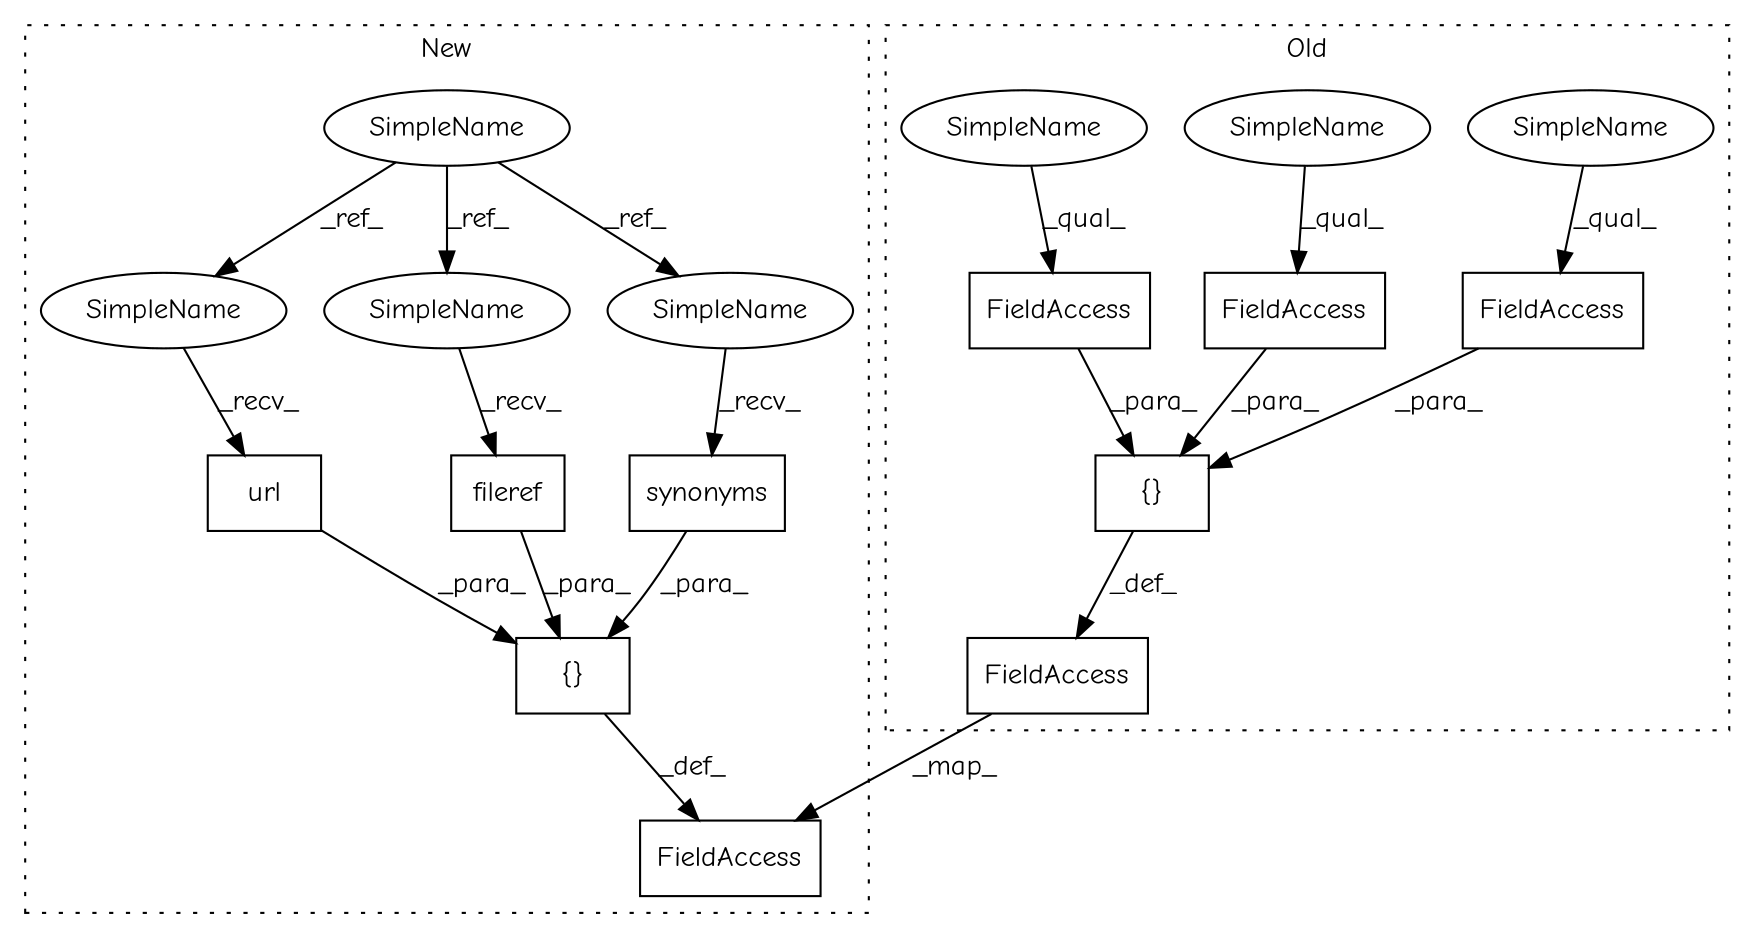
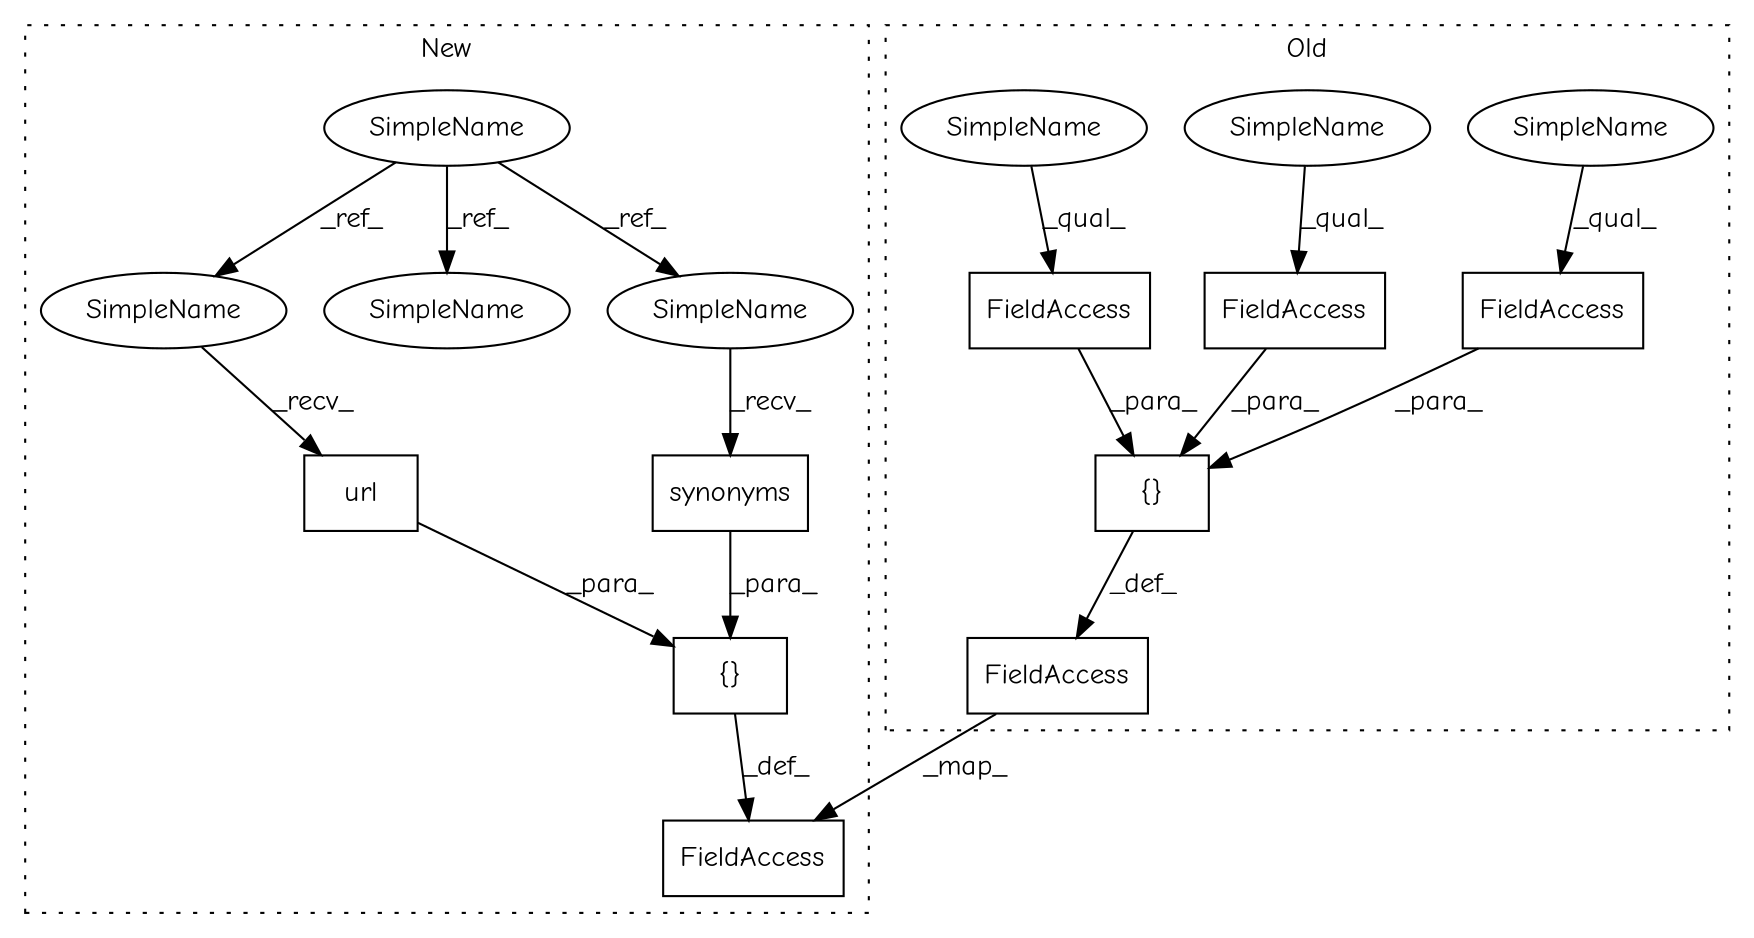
(508, 493) -> none
